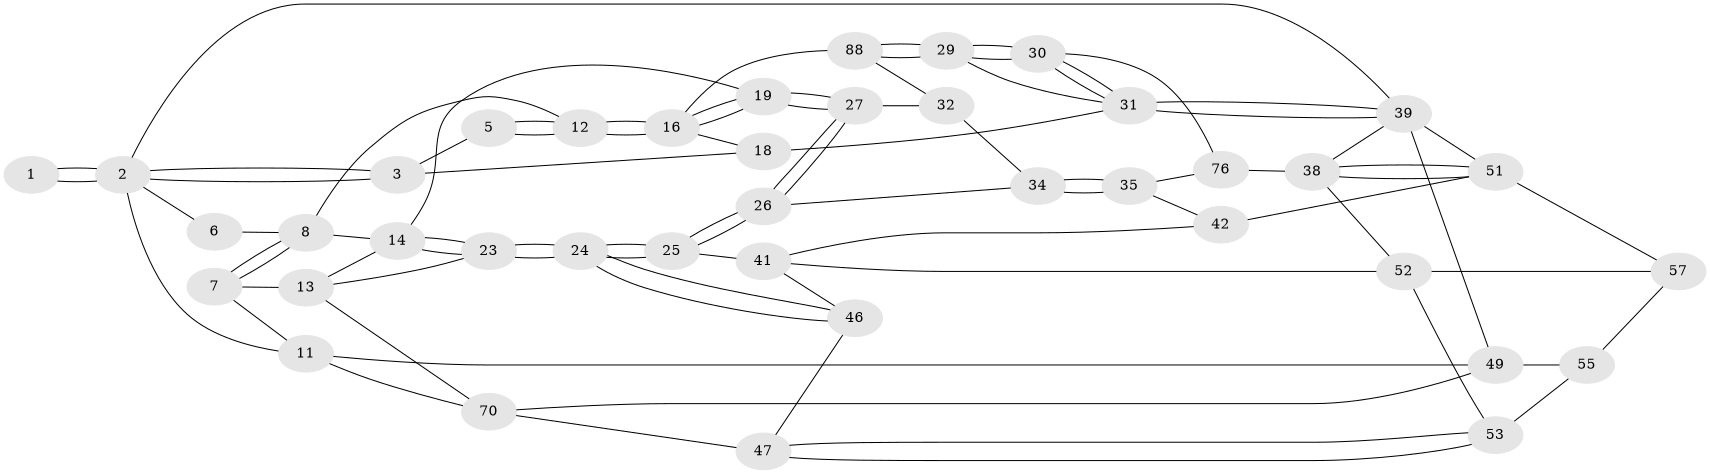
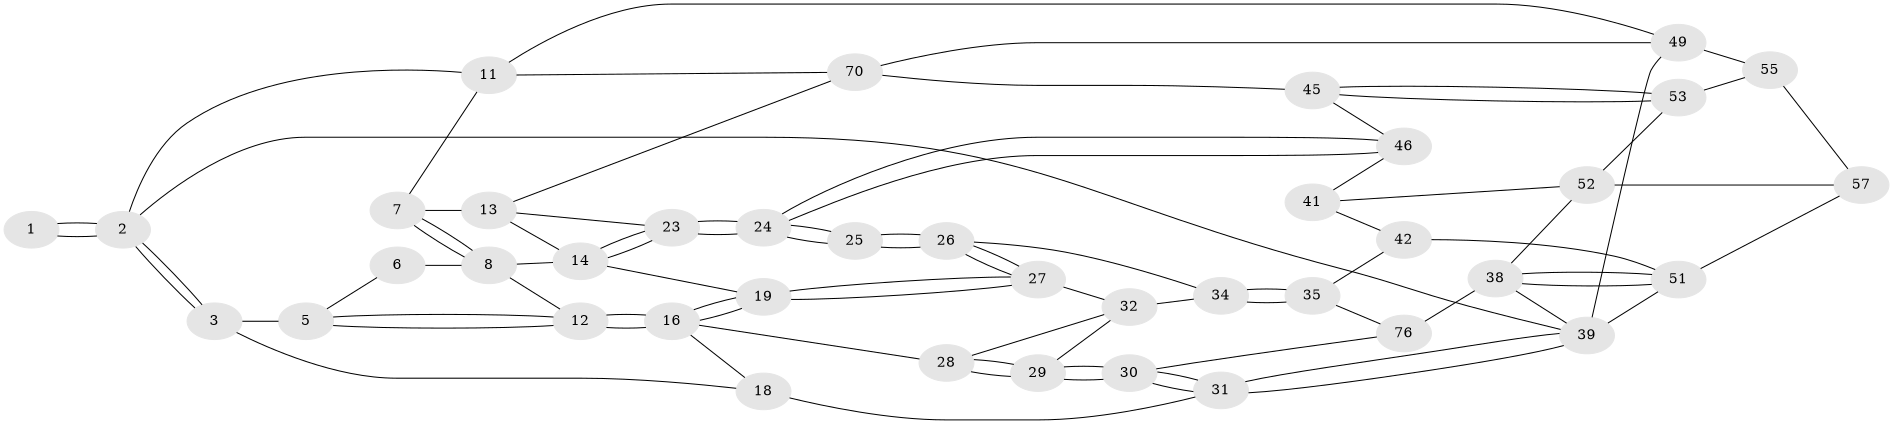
(855, 51) -> (947, 363)
(1033, 88) -> (1084, 340)
(169, 203) -> (352, 293)
(718, 256) -> none
(764, 451) -> (1313, 90)
